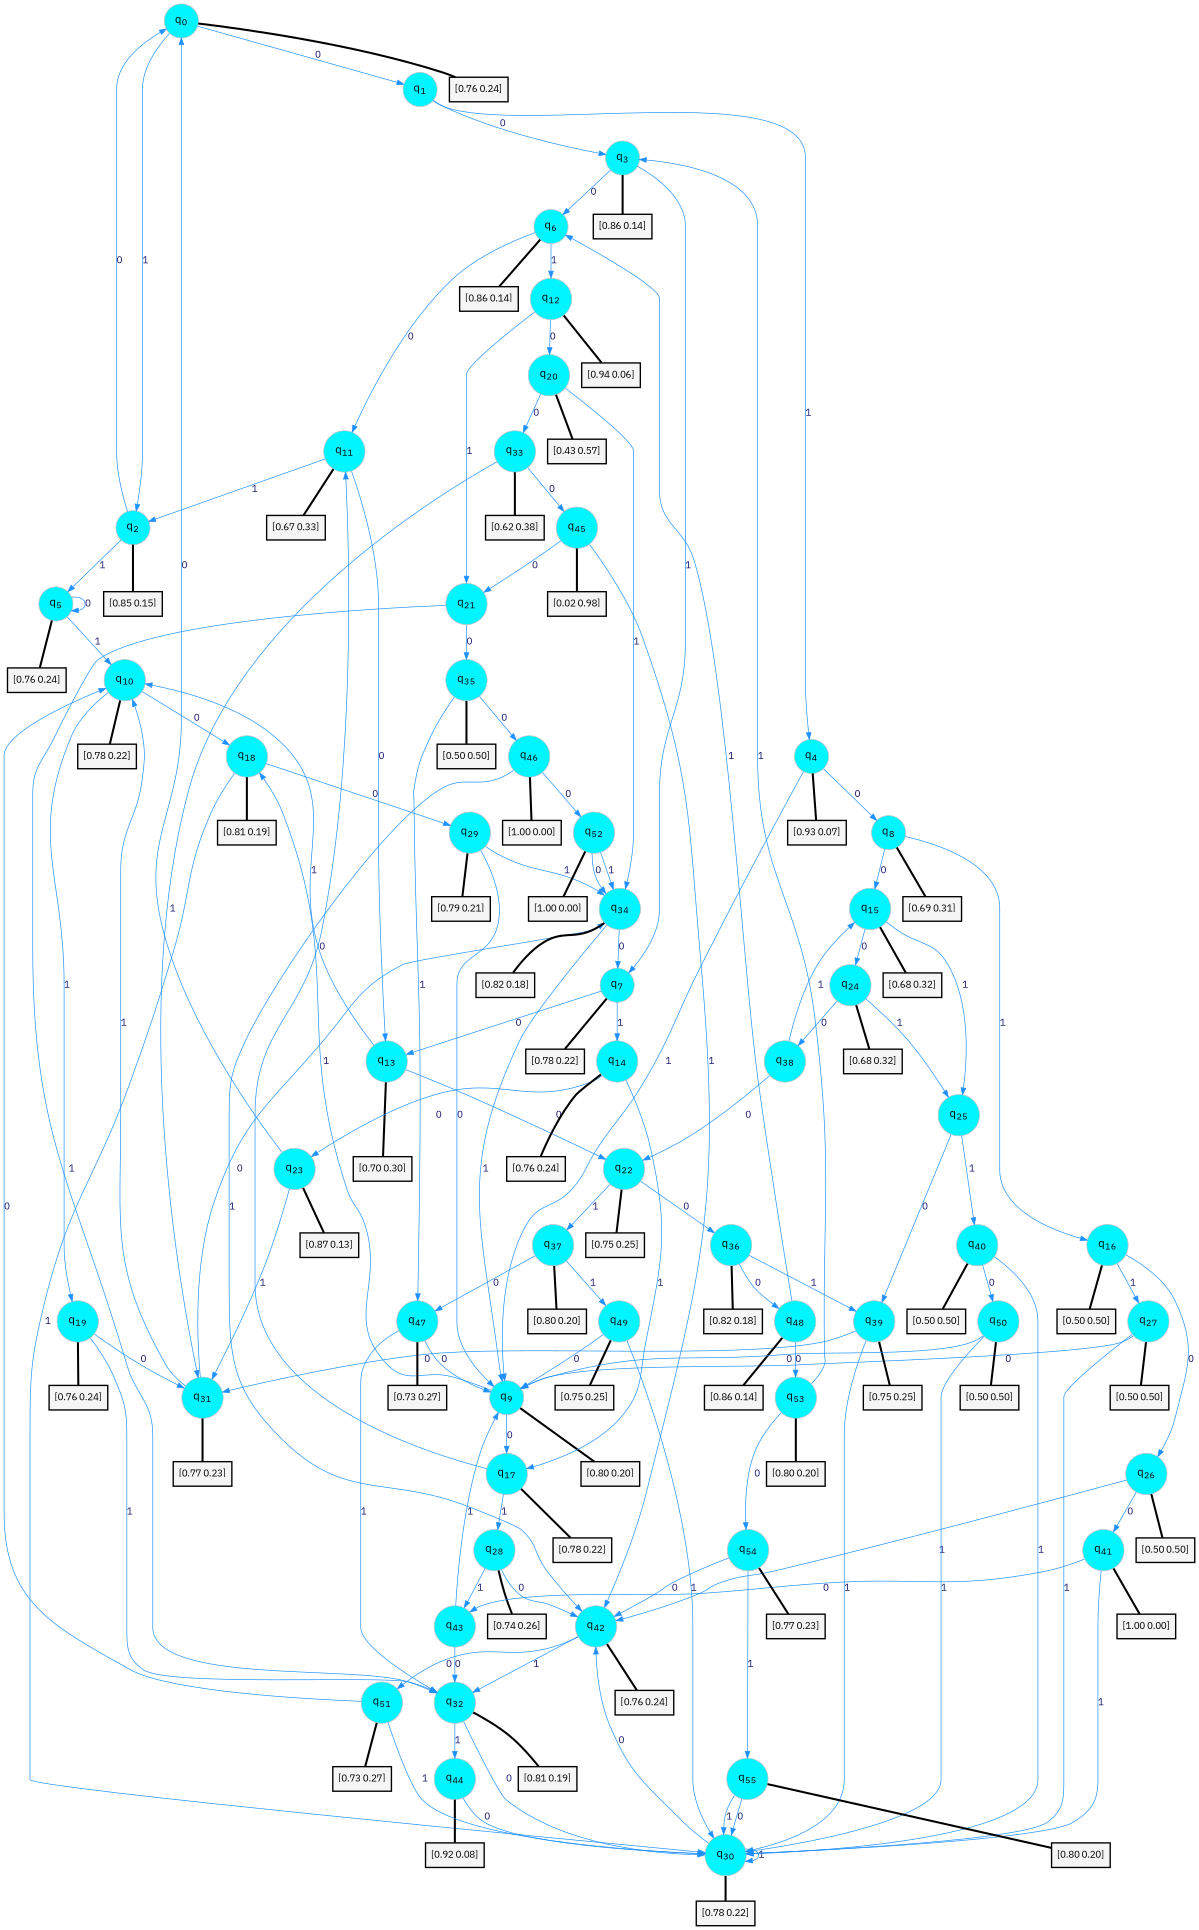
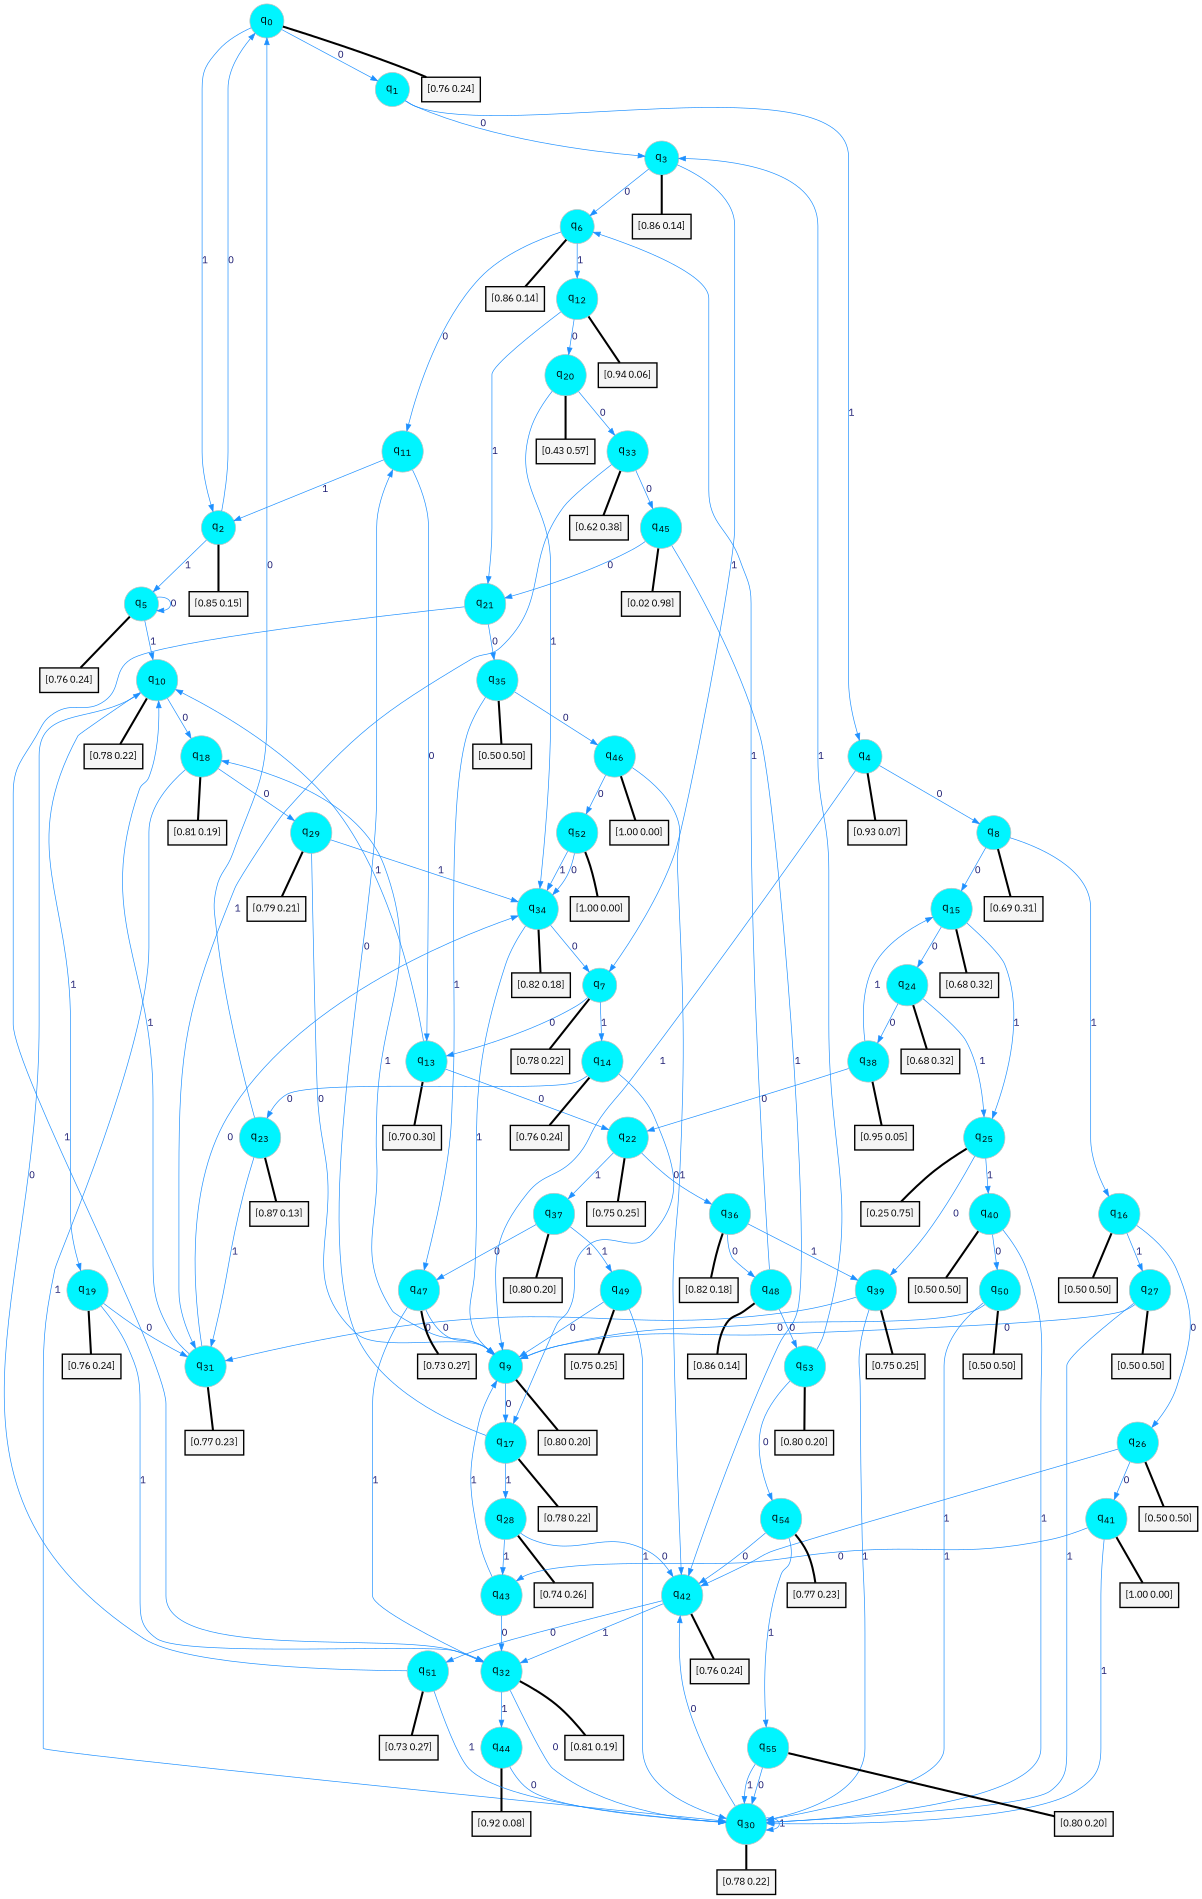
(296, 528) -> none
none -> (884, 1138)
none -> (890, 1214)
